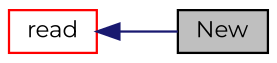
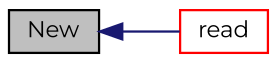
(149, 32) -> (151, 32)
